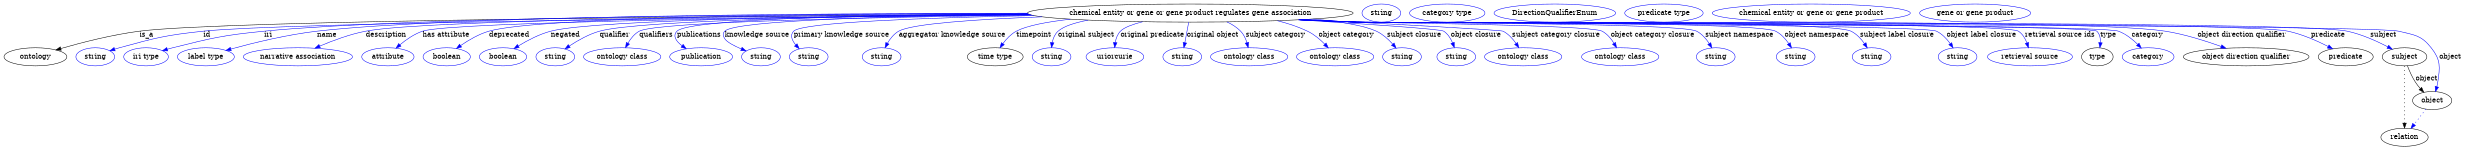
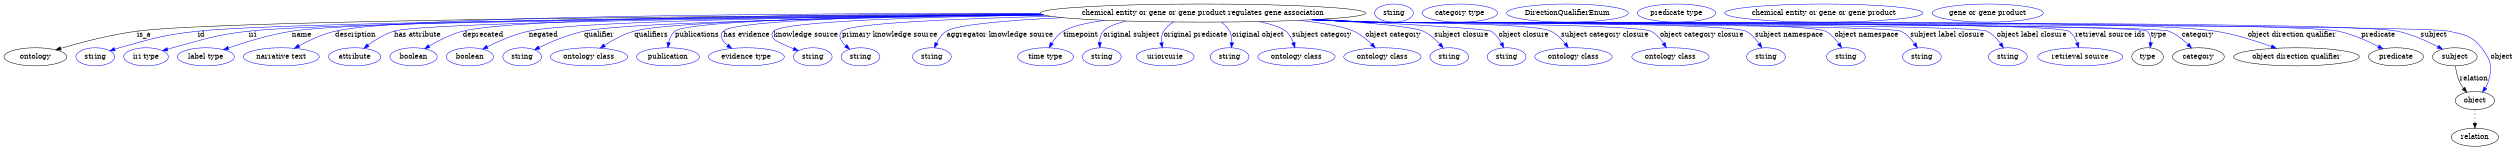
(298, 57) -> (281, 57)
none -> (746, 57)
(995, 57) -> (1046, 57)
(2148, 57) -> (2198, 57)
(2427, 79) -> (2474, 79)
(2405, 94) -> none
(2420, 117) -> (2475, 116)
